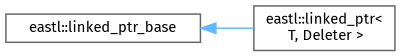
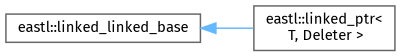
(103, 28) -> (103, 28)
